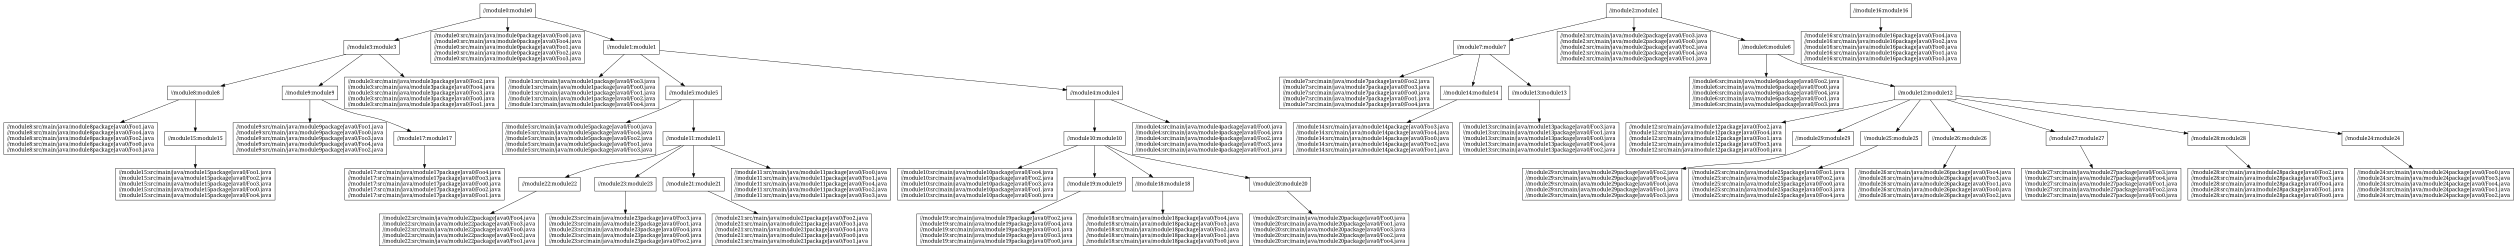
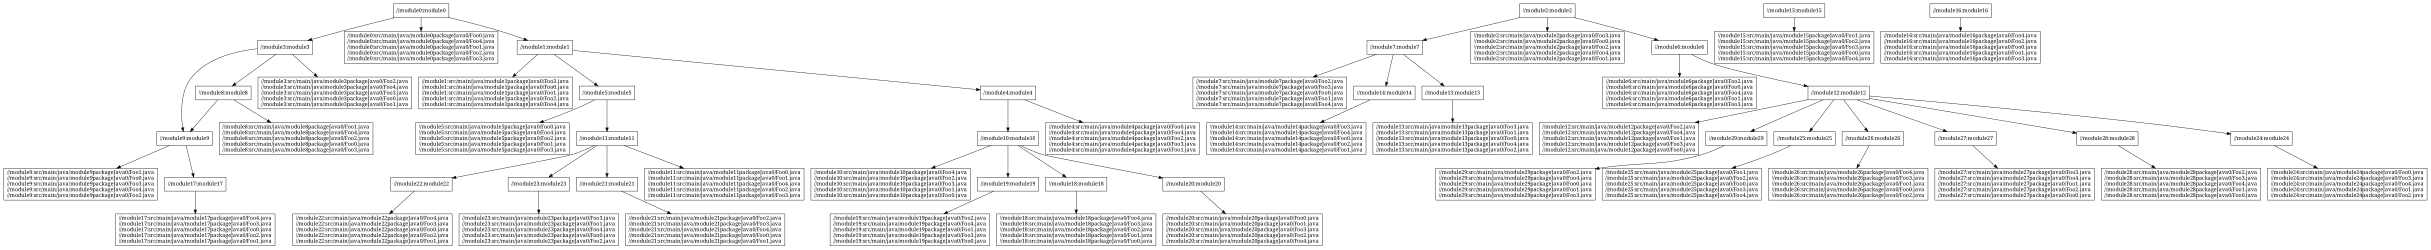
(195, 114) -> (205, 114)
